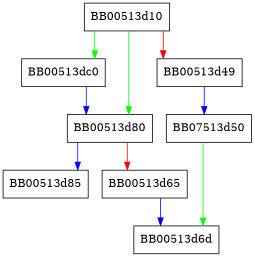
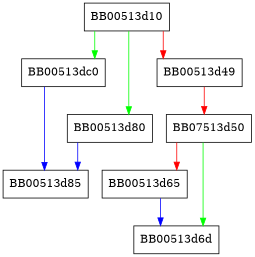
(86, 97) -> (44, 125)
(204, 97) -> (204, 97)
(127, 152) -> (177, 152)
